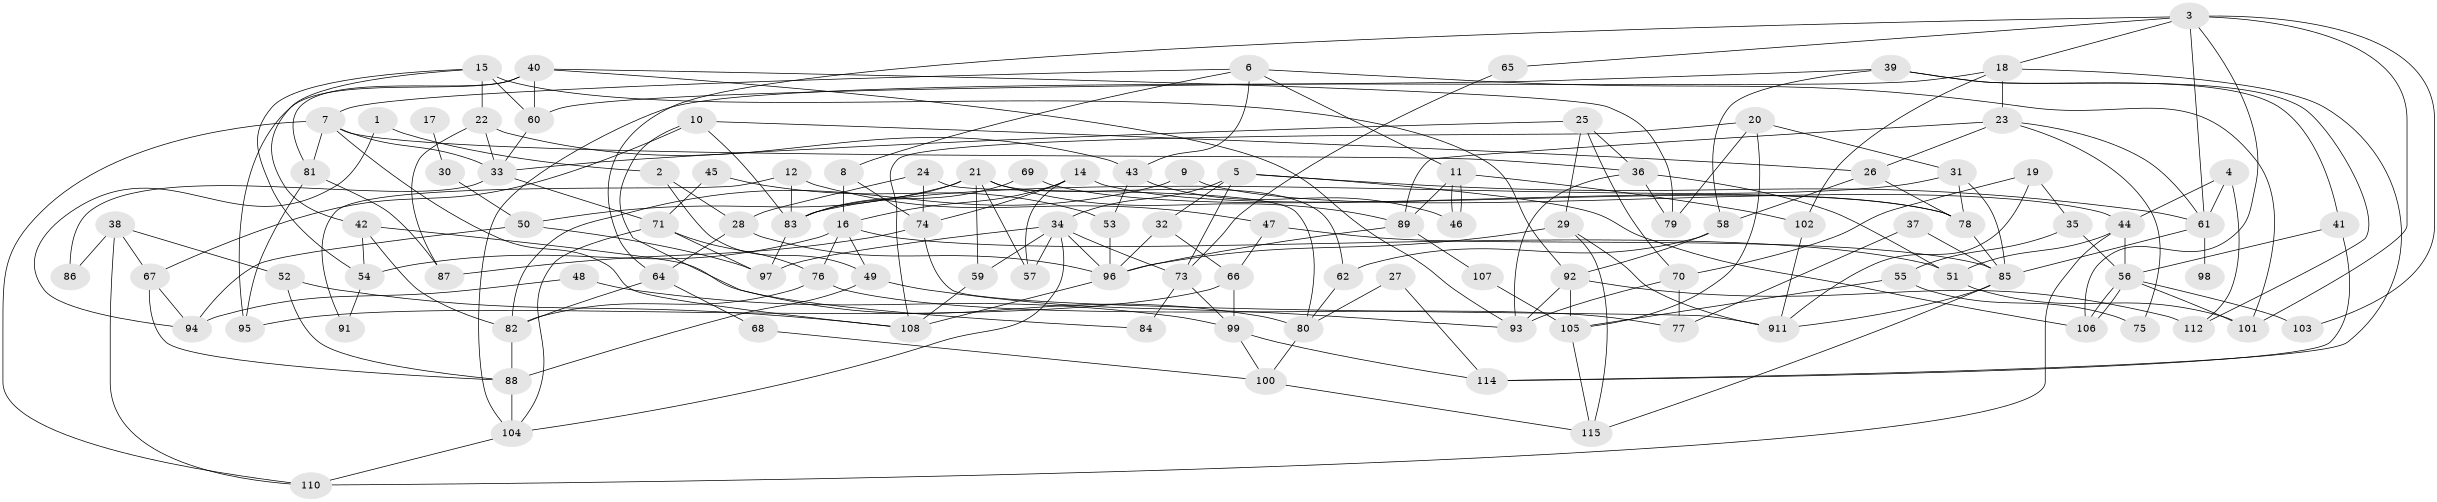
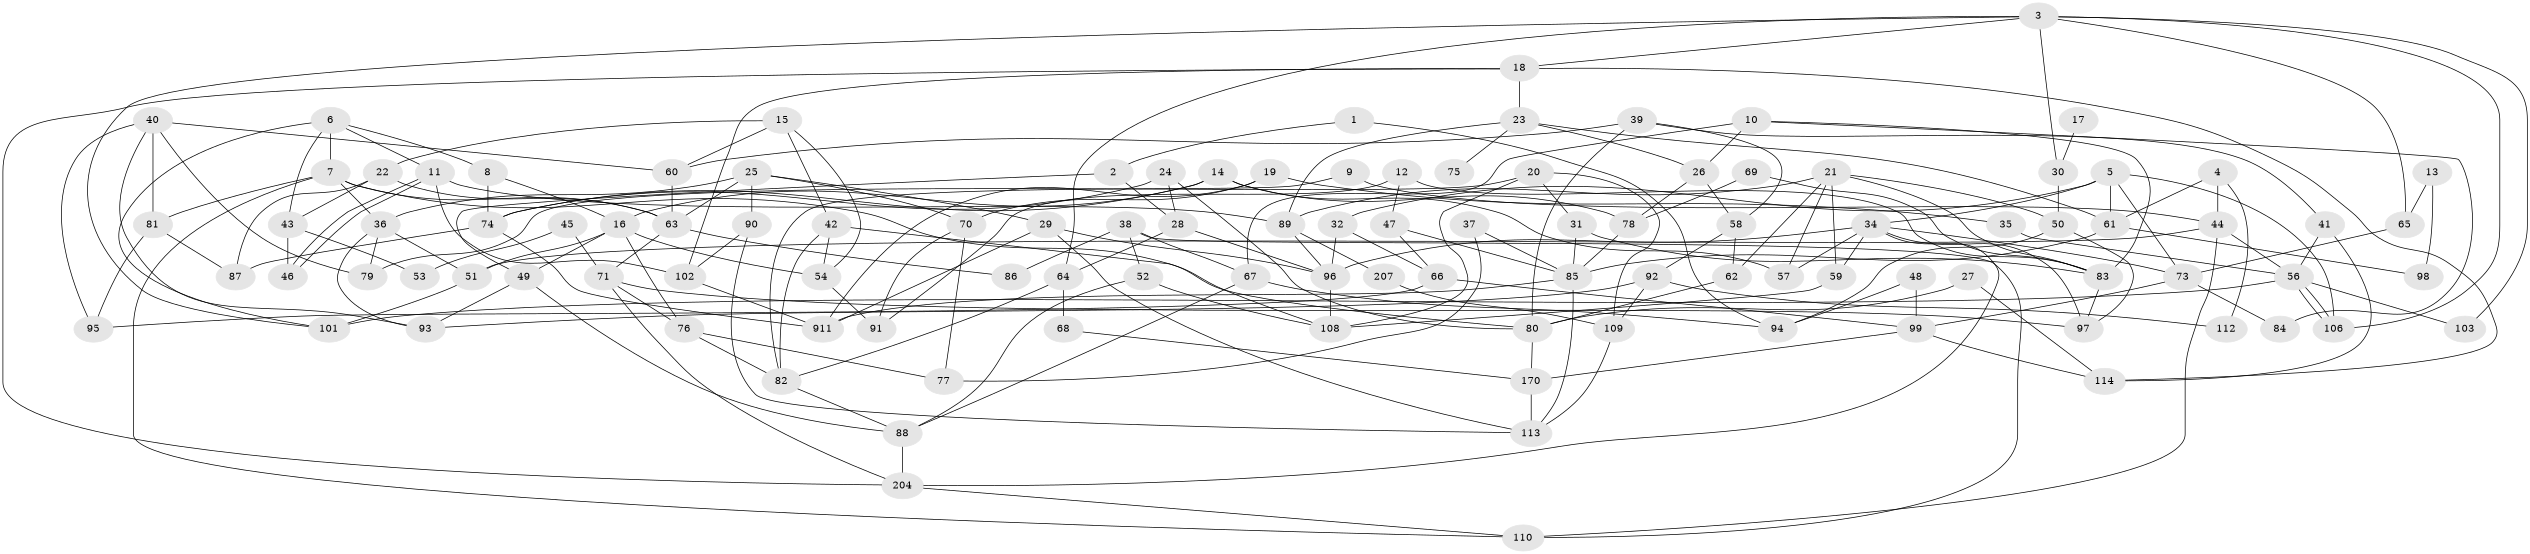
(2270, 95) -> (1552, 210)
(1059, 101) -> none
(2197, 125) -> (2047, 91)
(497, 173) -> (672, 225)
none -> (2432, 173)
(1962, 202) -> none
none -> (752, 225)
(1110, 254) -> none
(1483, 277) -> (1384, 277)
(1901, 277) -> none
(1596, 299) -> (901, 270)
(1570, 329) -> (1614, 329)
(1266, 381) -> (1531, 381)
(512, 434) -> (903, 486)
(1591, 434) -> (1531, 434)
